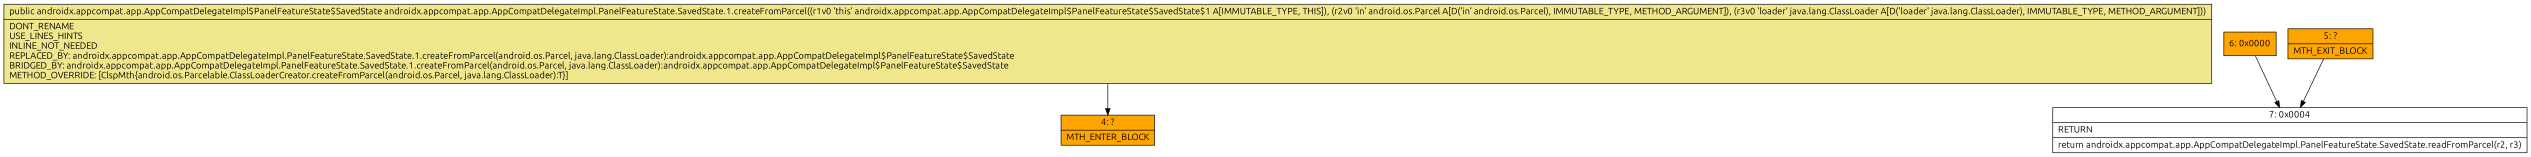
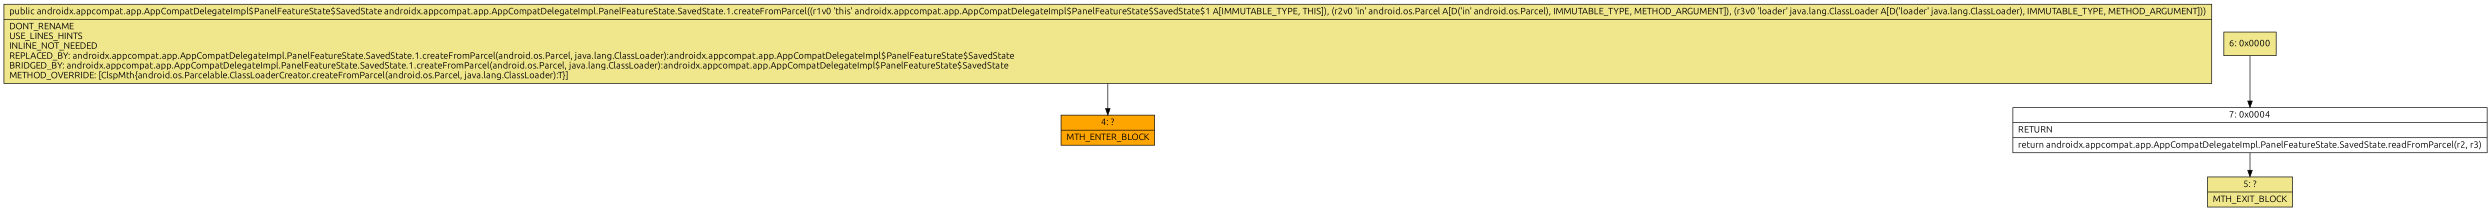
(2250, 44) -> (2250, 44)
(2330, 44) -> (2250, 192)
(2313, 80) -> (2250, 162)
